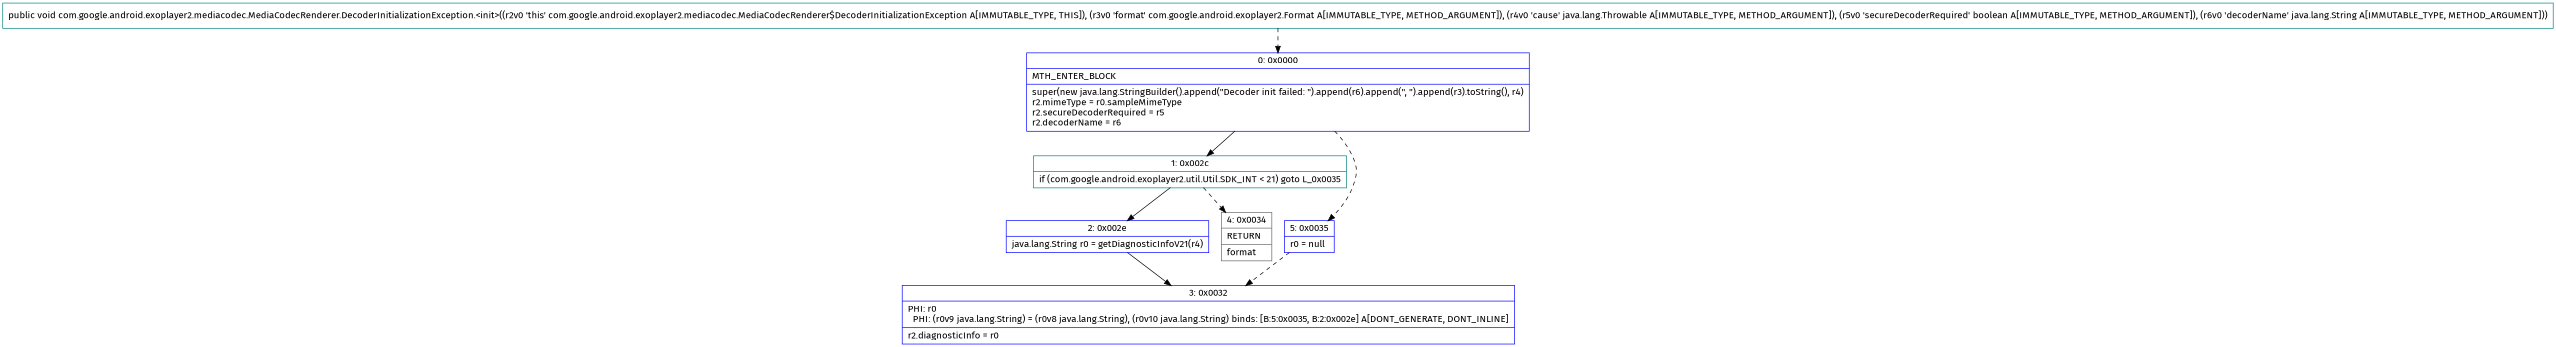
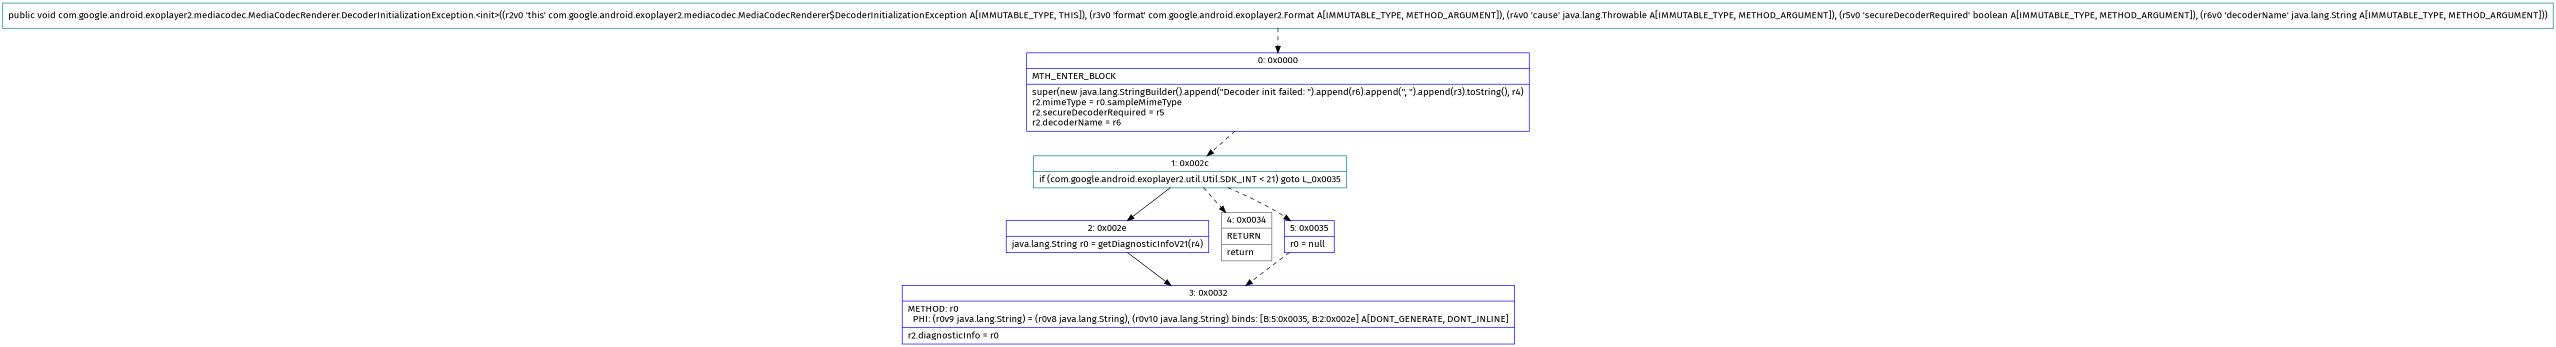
(1224, 141) -> (1224, 141)
(1356, 174) -> (1257, 201)
(1241, 252) -> (1240, 252)
(923, 309) -> (935, 309)
